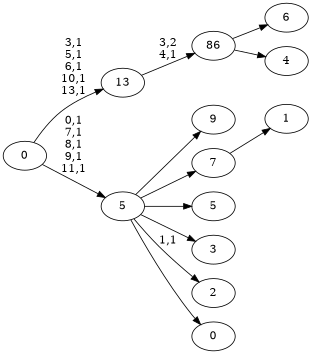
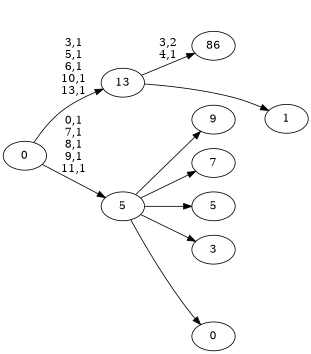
(287, 18) -> none
(287, 61) -> none
(247, 143) -> (204, 91)
(214, 293) -> none
